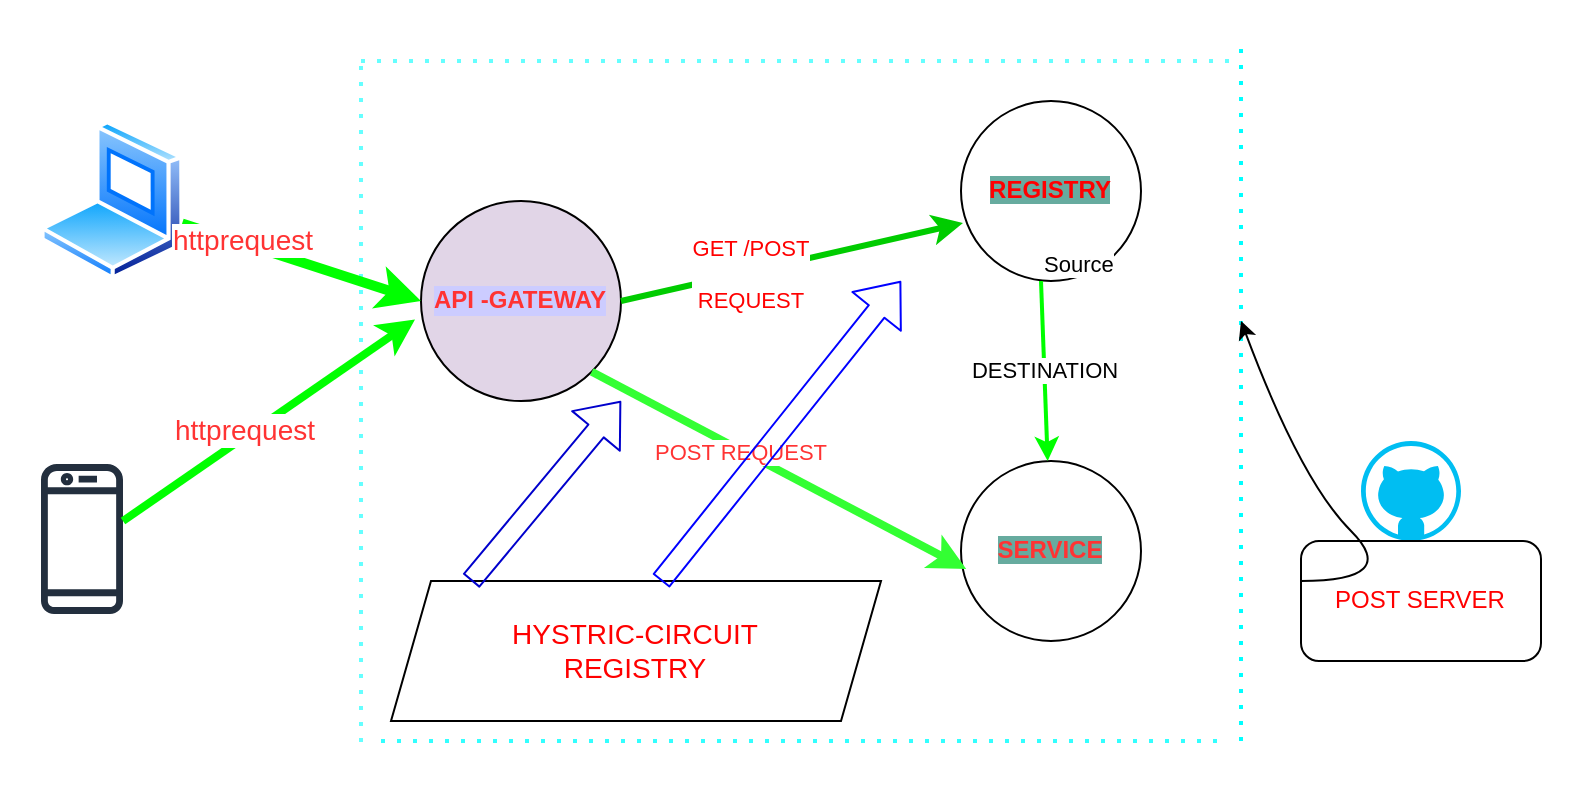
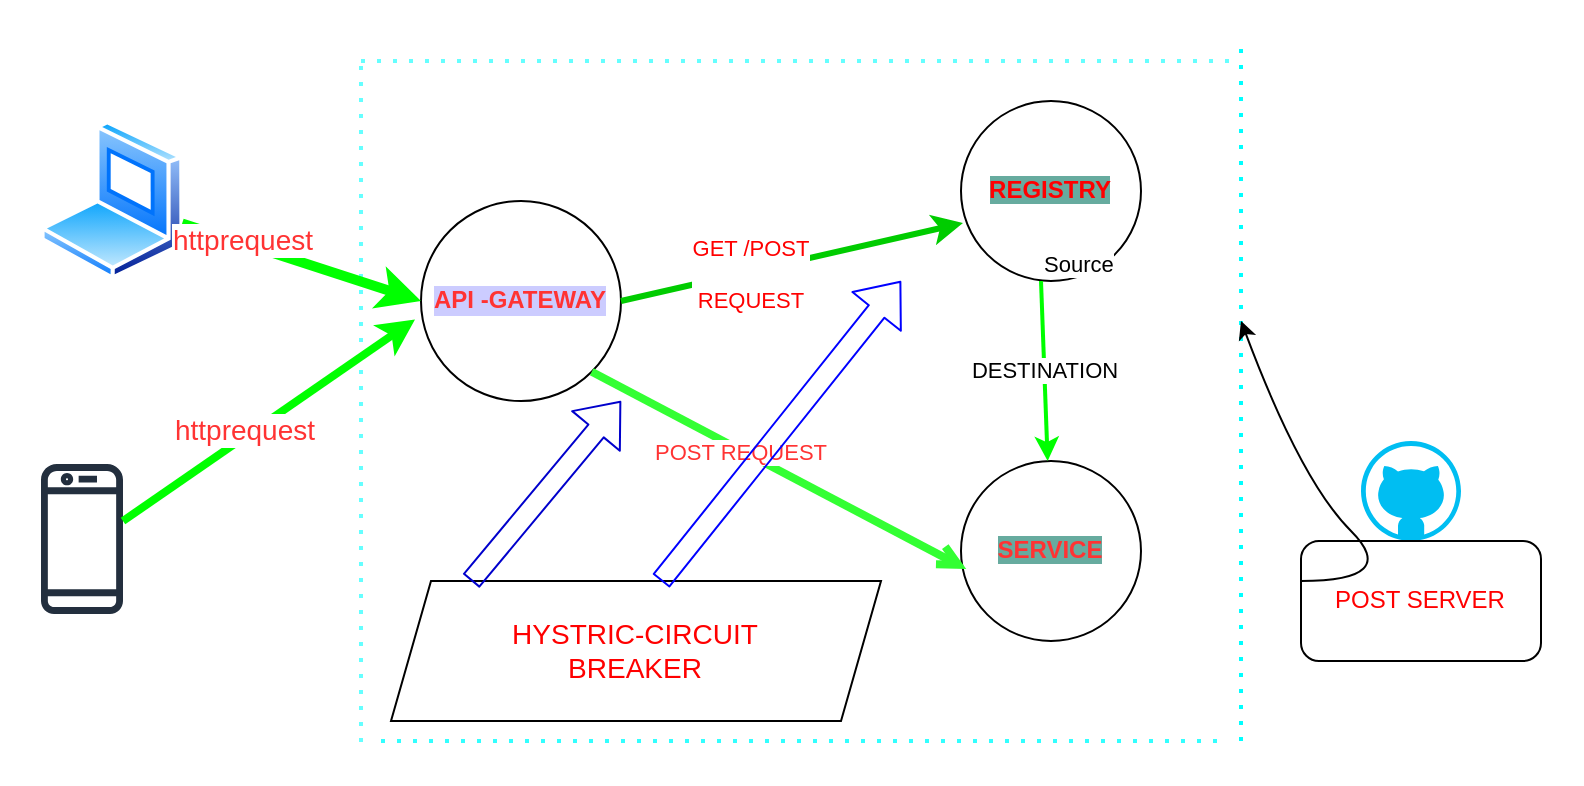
(521, 301) -> (521, 301)
(592, 372) -> (592, 372)
(636, 651) -> (636, 651)
